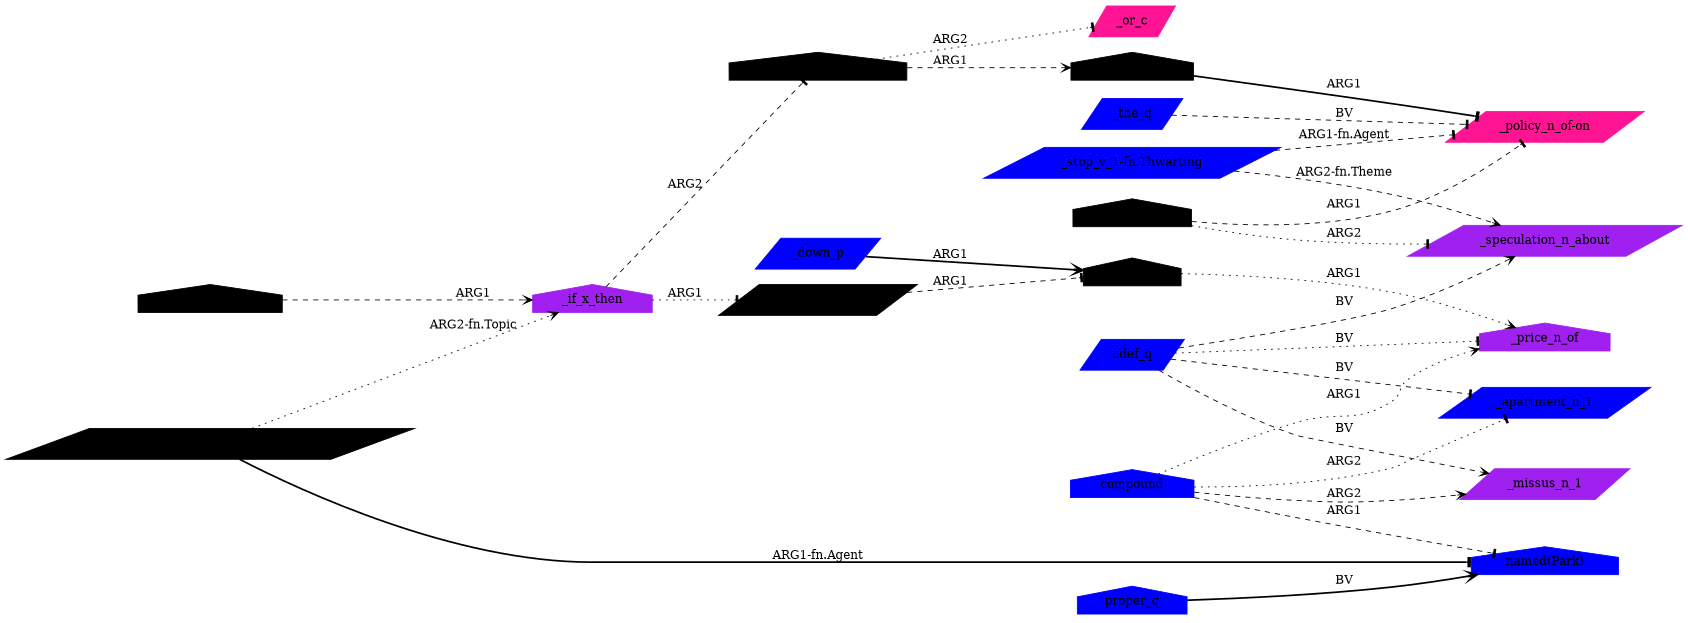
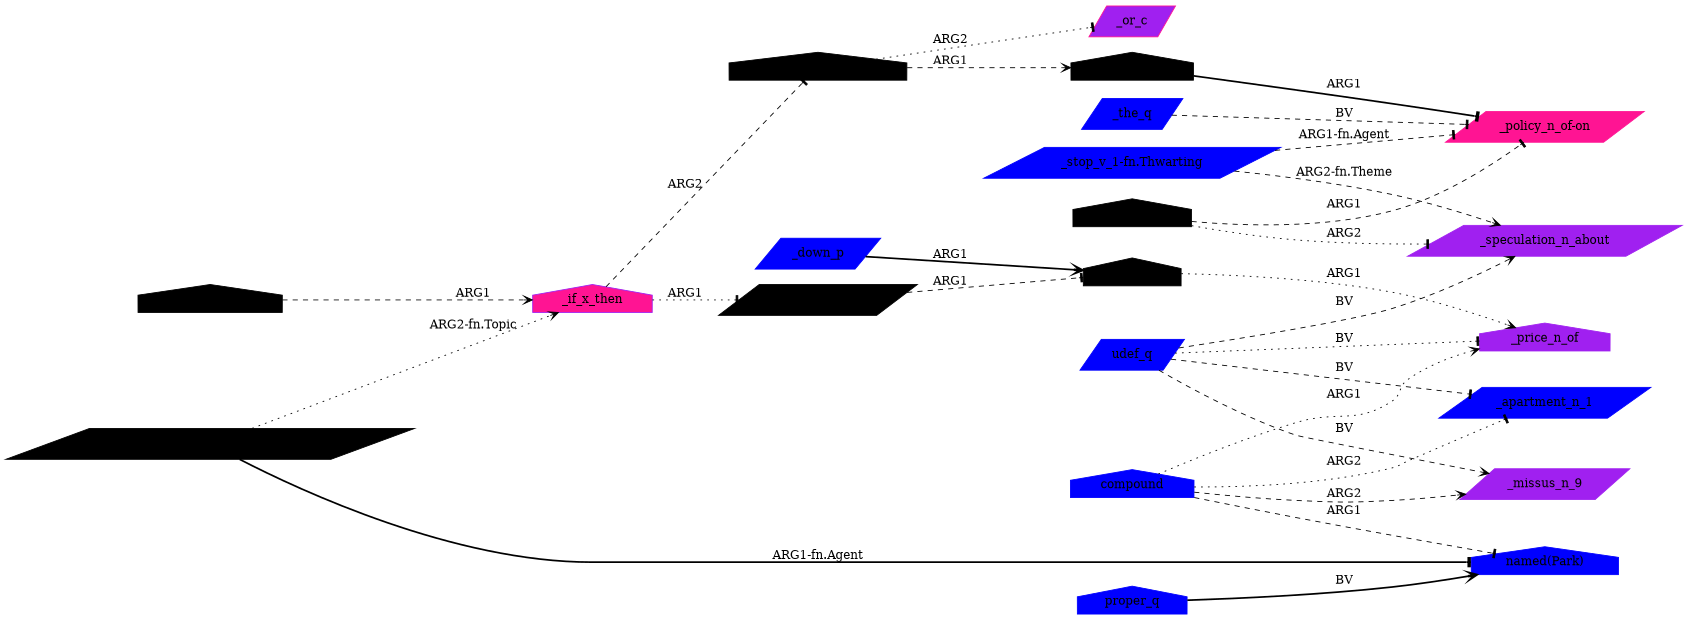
(1132, 21) -> (1132, 21)
(592, 300) -> (592, 300)
(1545, 484) -> (1545, 484)
